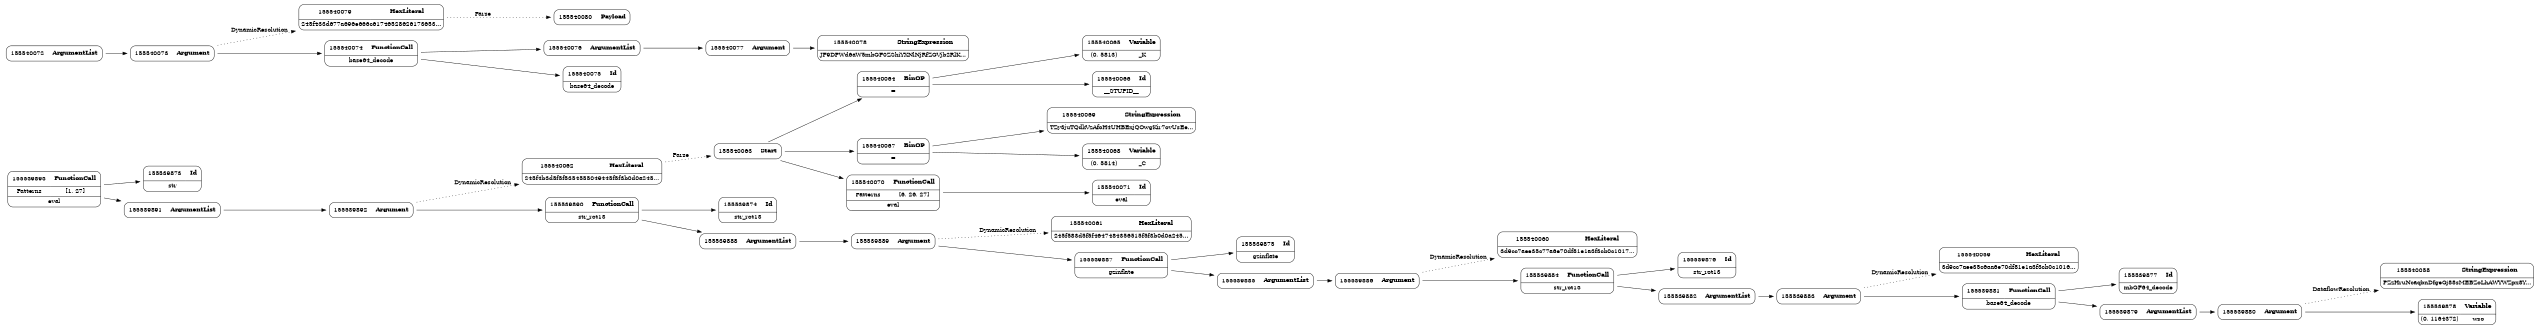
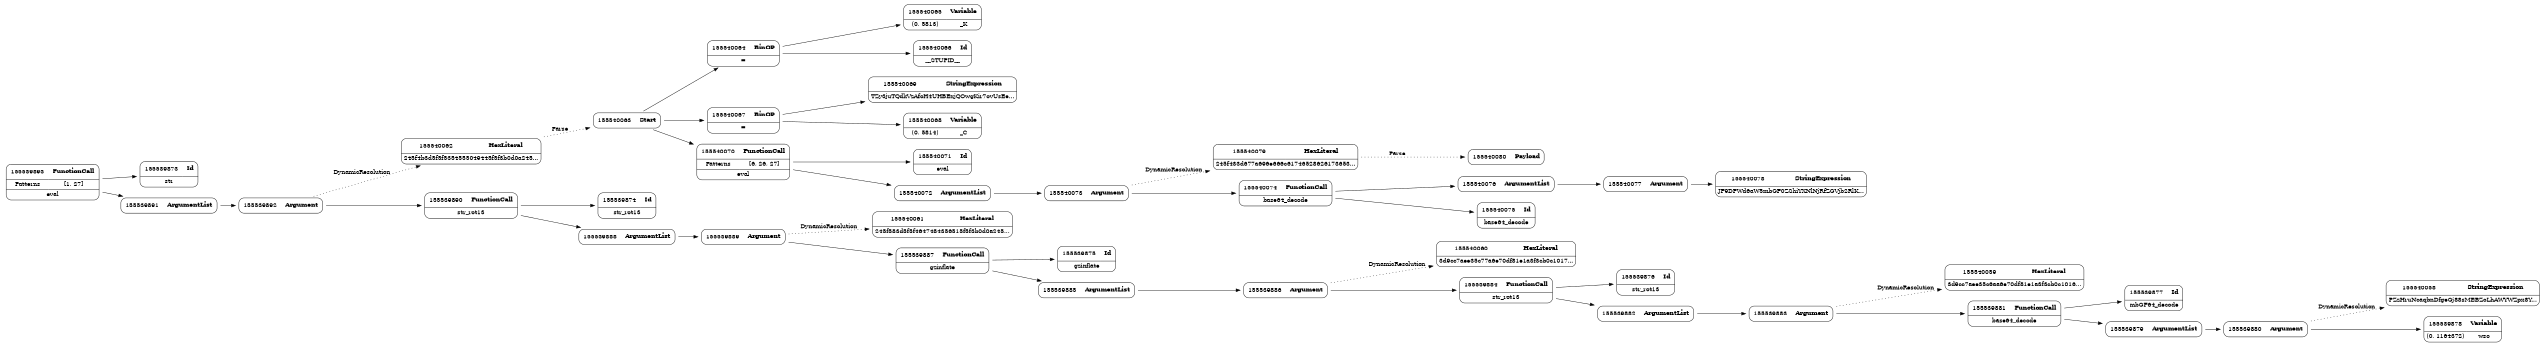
none -> (840, 177)
(2341, 290) -> (2347, 307)
